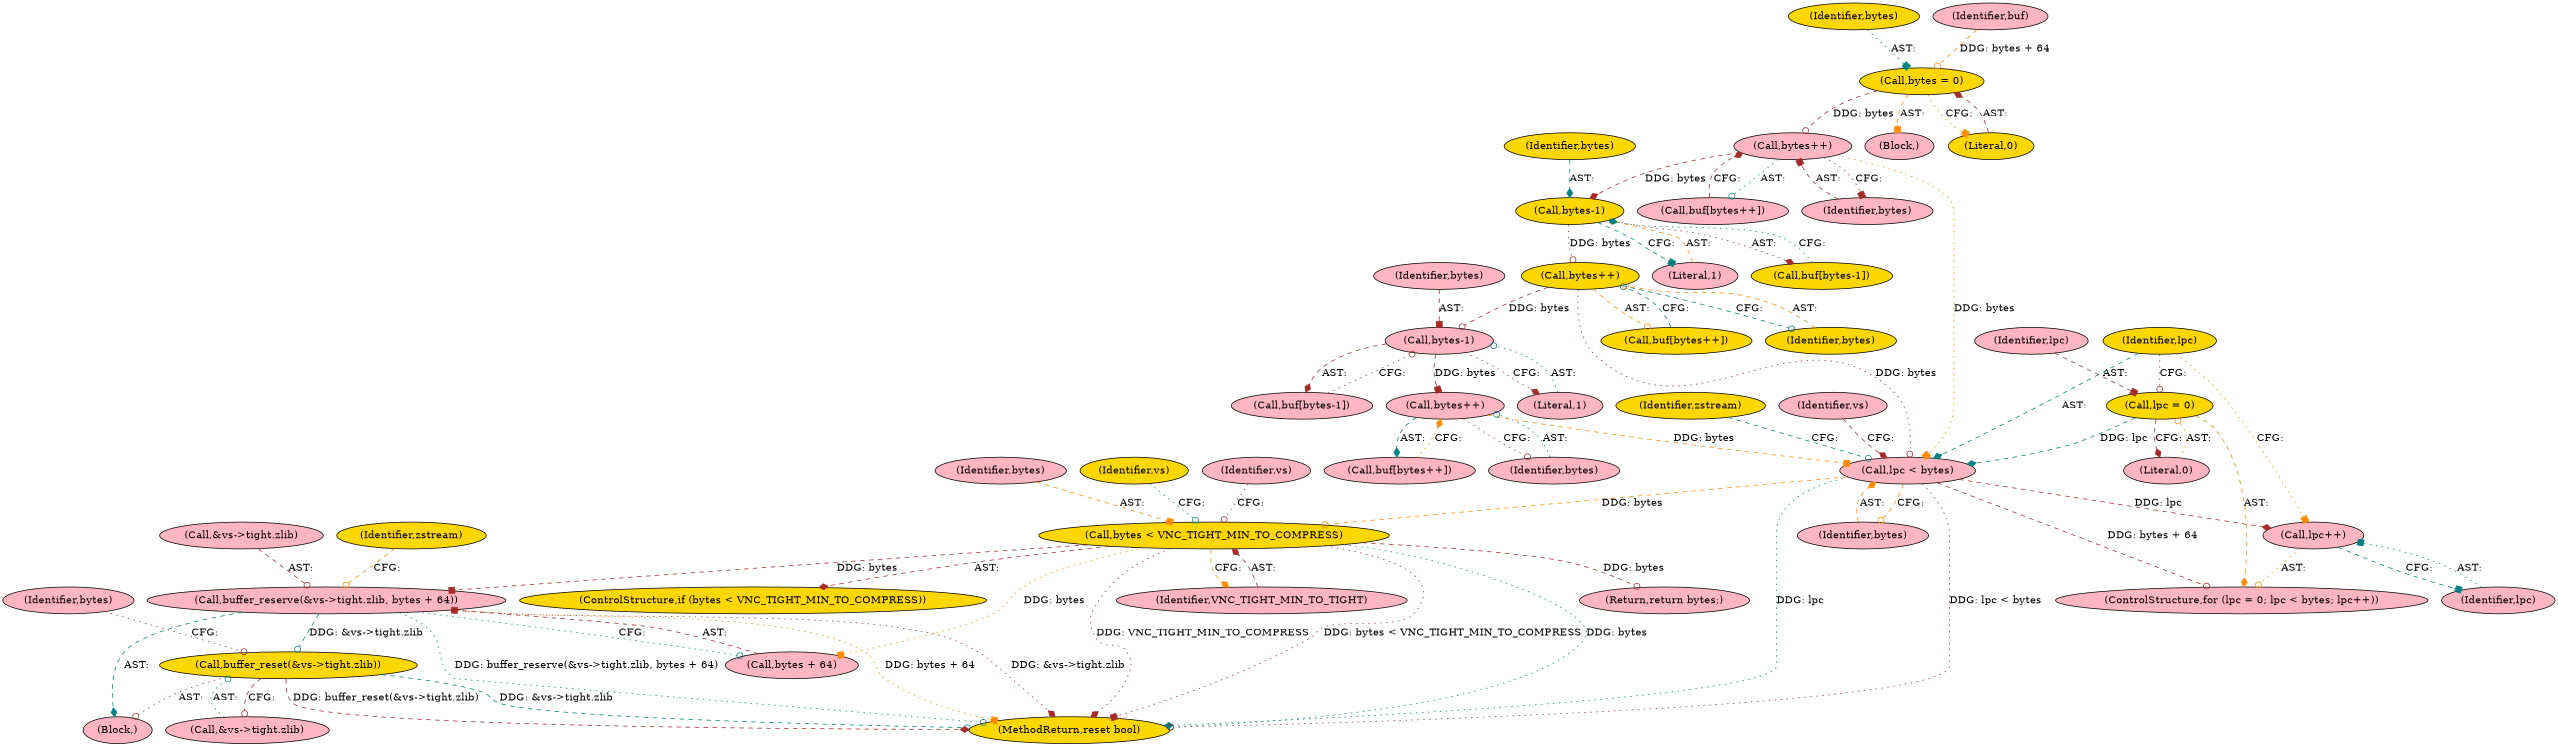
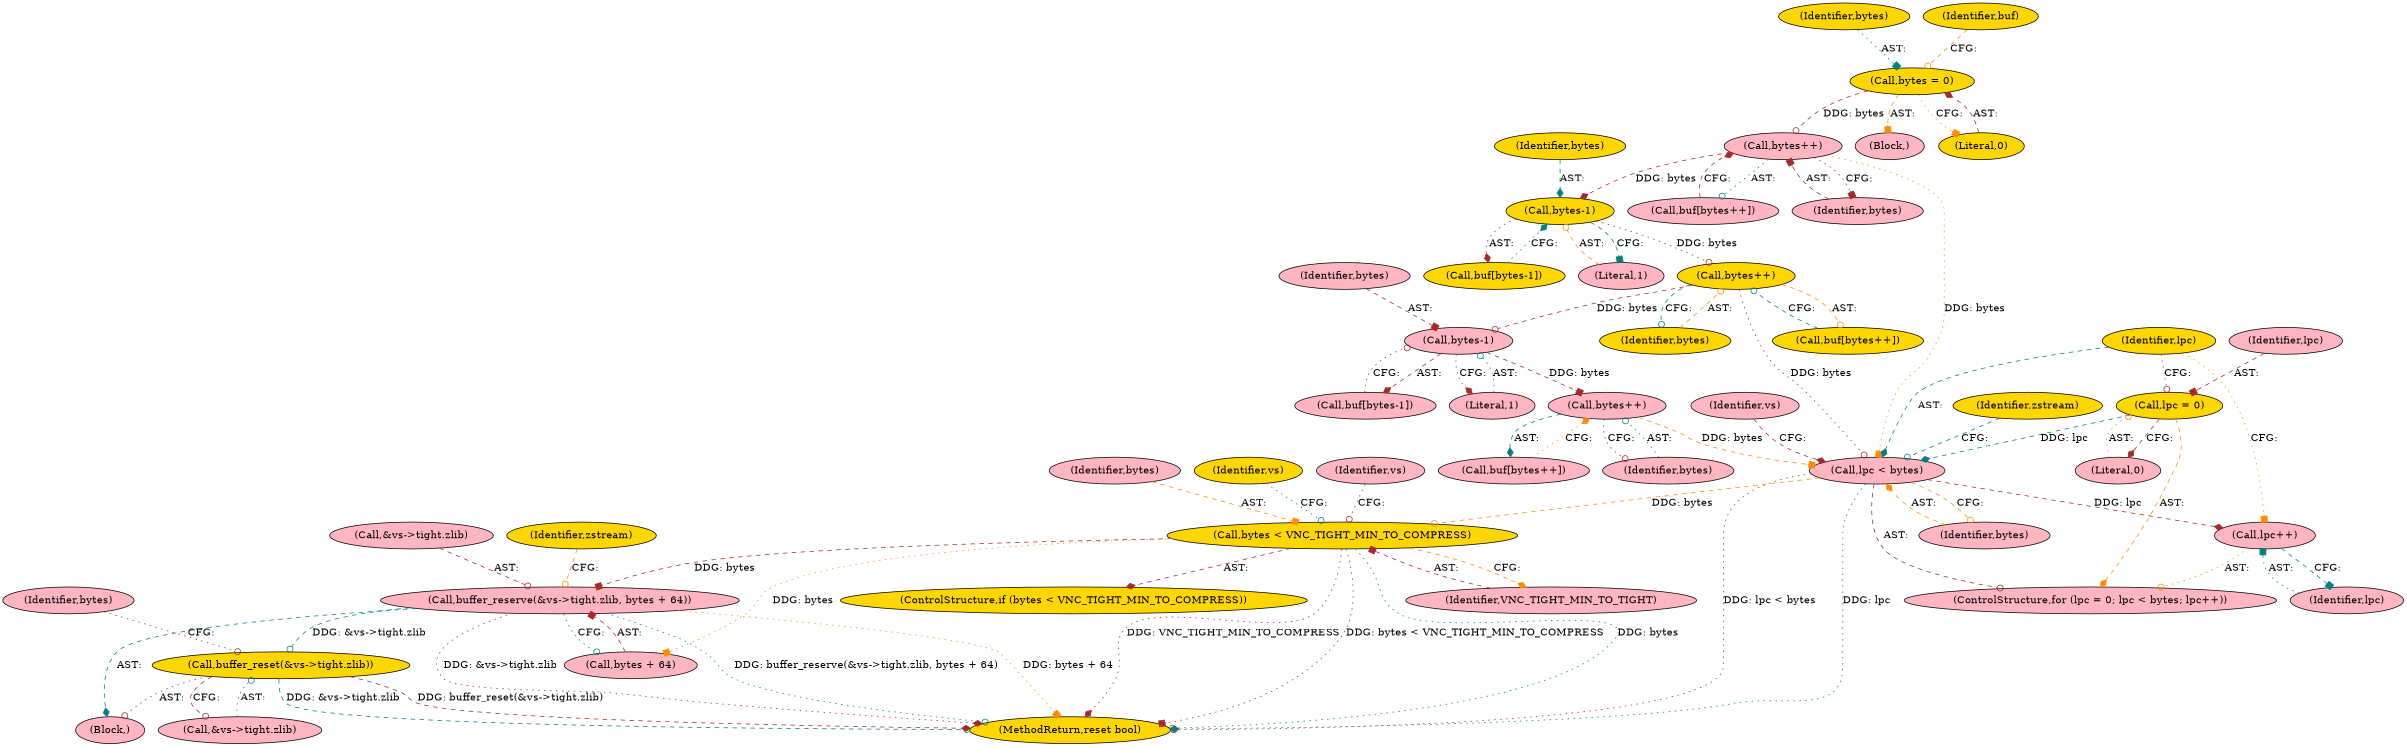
(1990, 16) -> (1981, 16)
(2005, 49) -> (1965, 49)
(2153, 536) -> (1898, 536)
(1250, 570) -> (1433, 573)
(1664, 600) -> none
